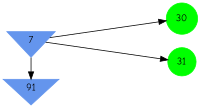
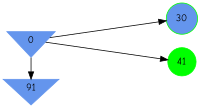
(182, 19) -> (182, 19)
(31, 40) -> (31, 40)
(182, 62) -> (182, 62)
